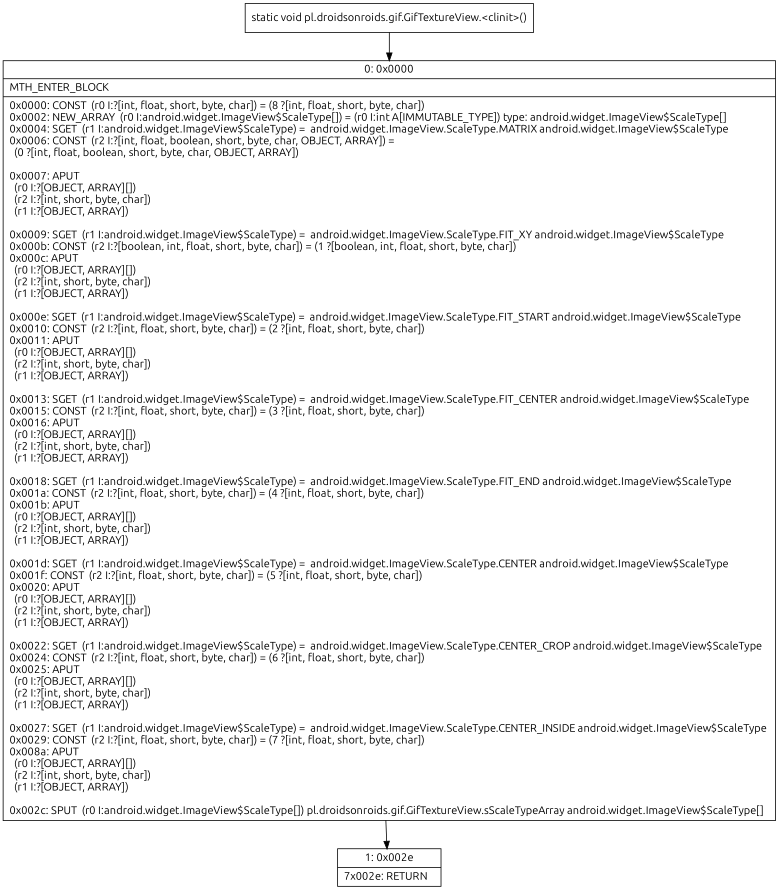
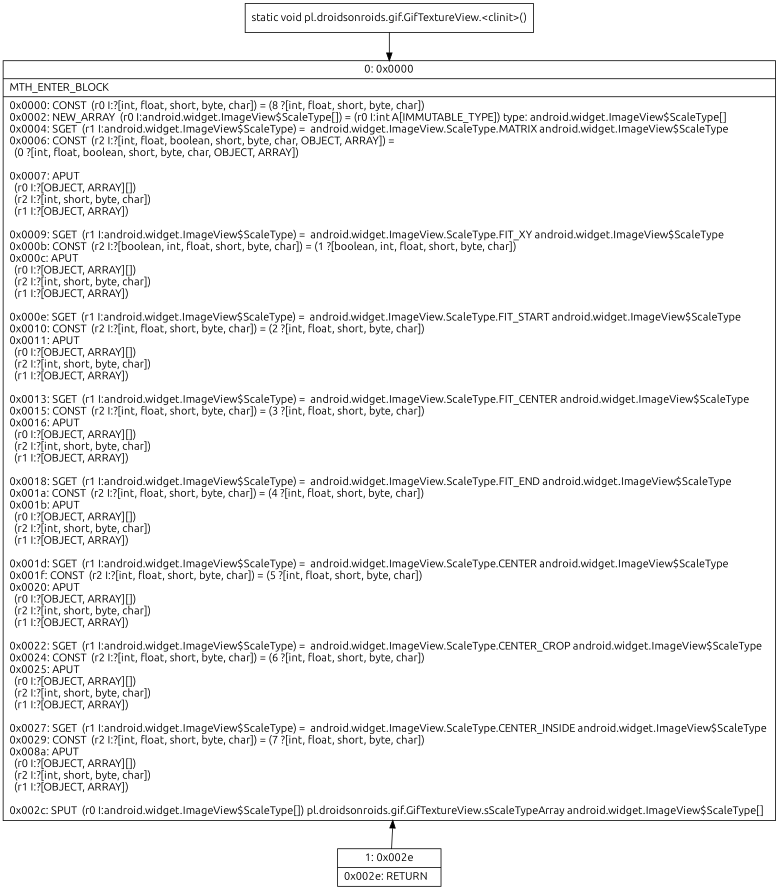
(386, 831) -> (392, 839)
(389, 877) -> (389, 877)
